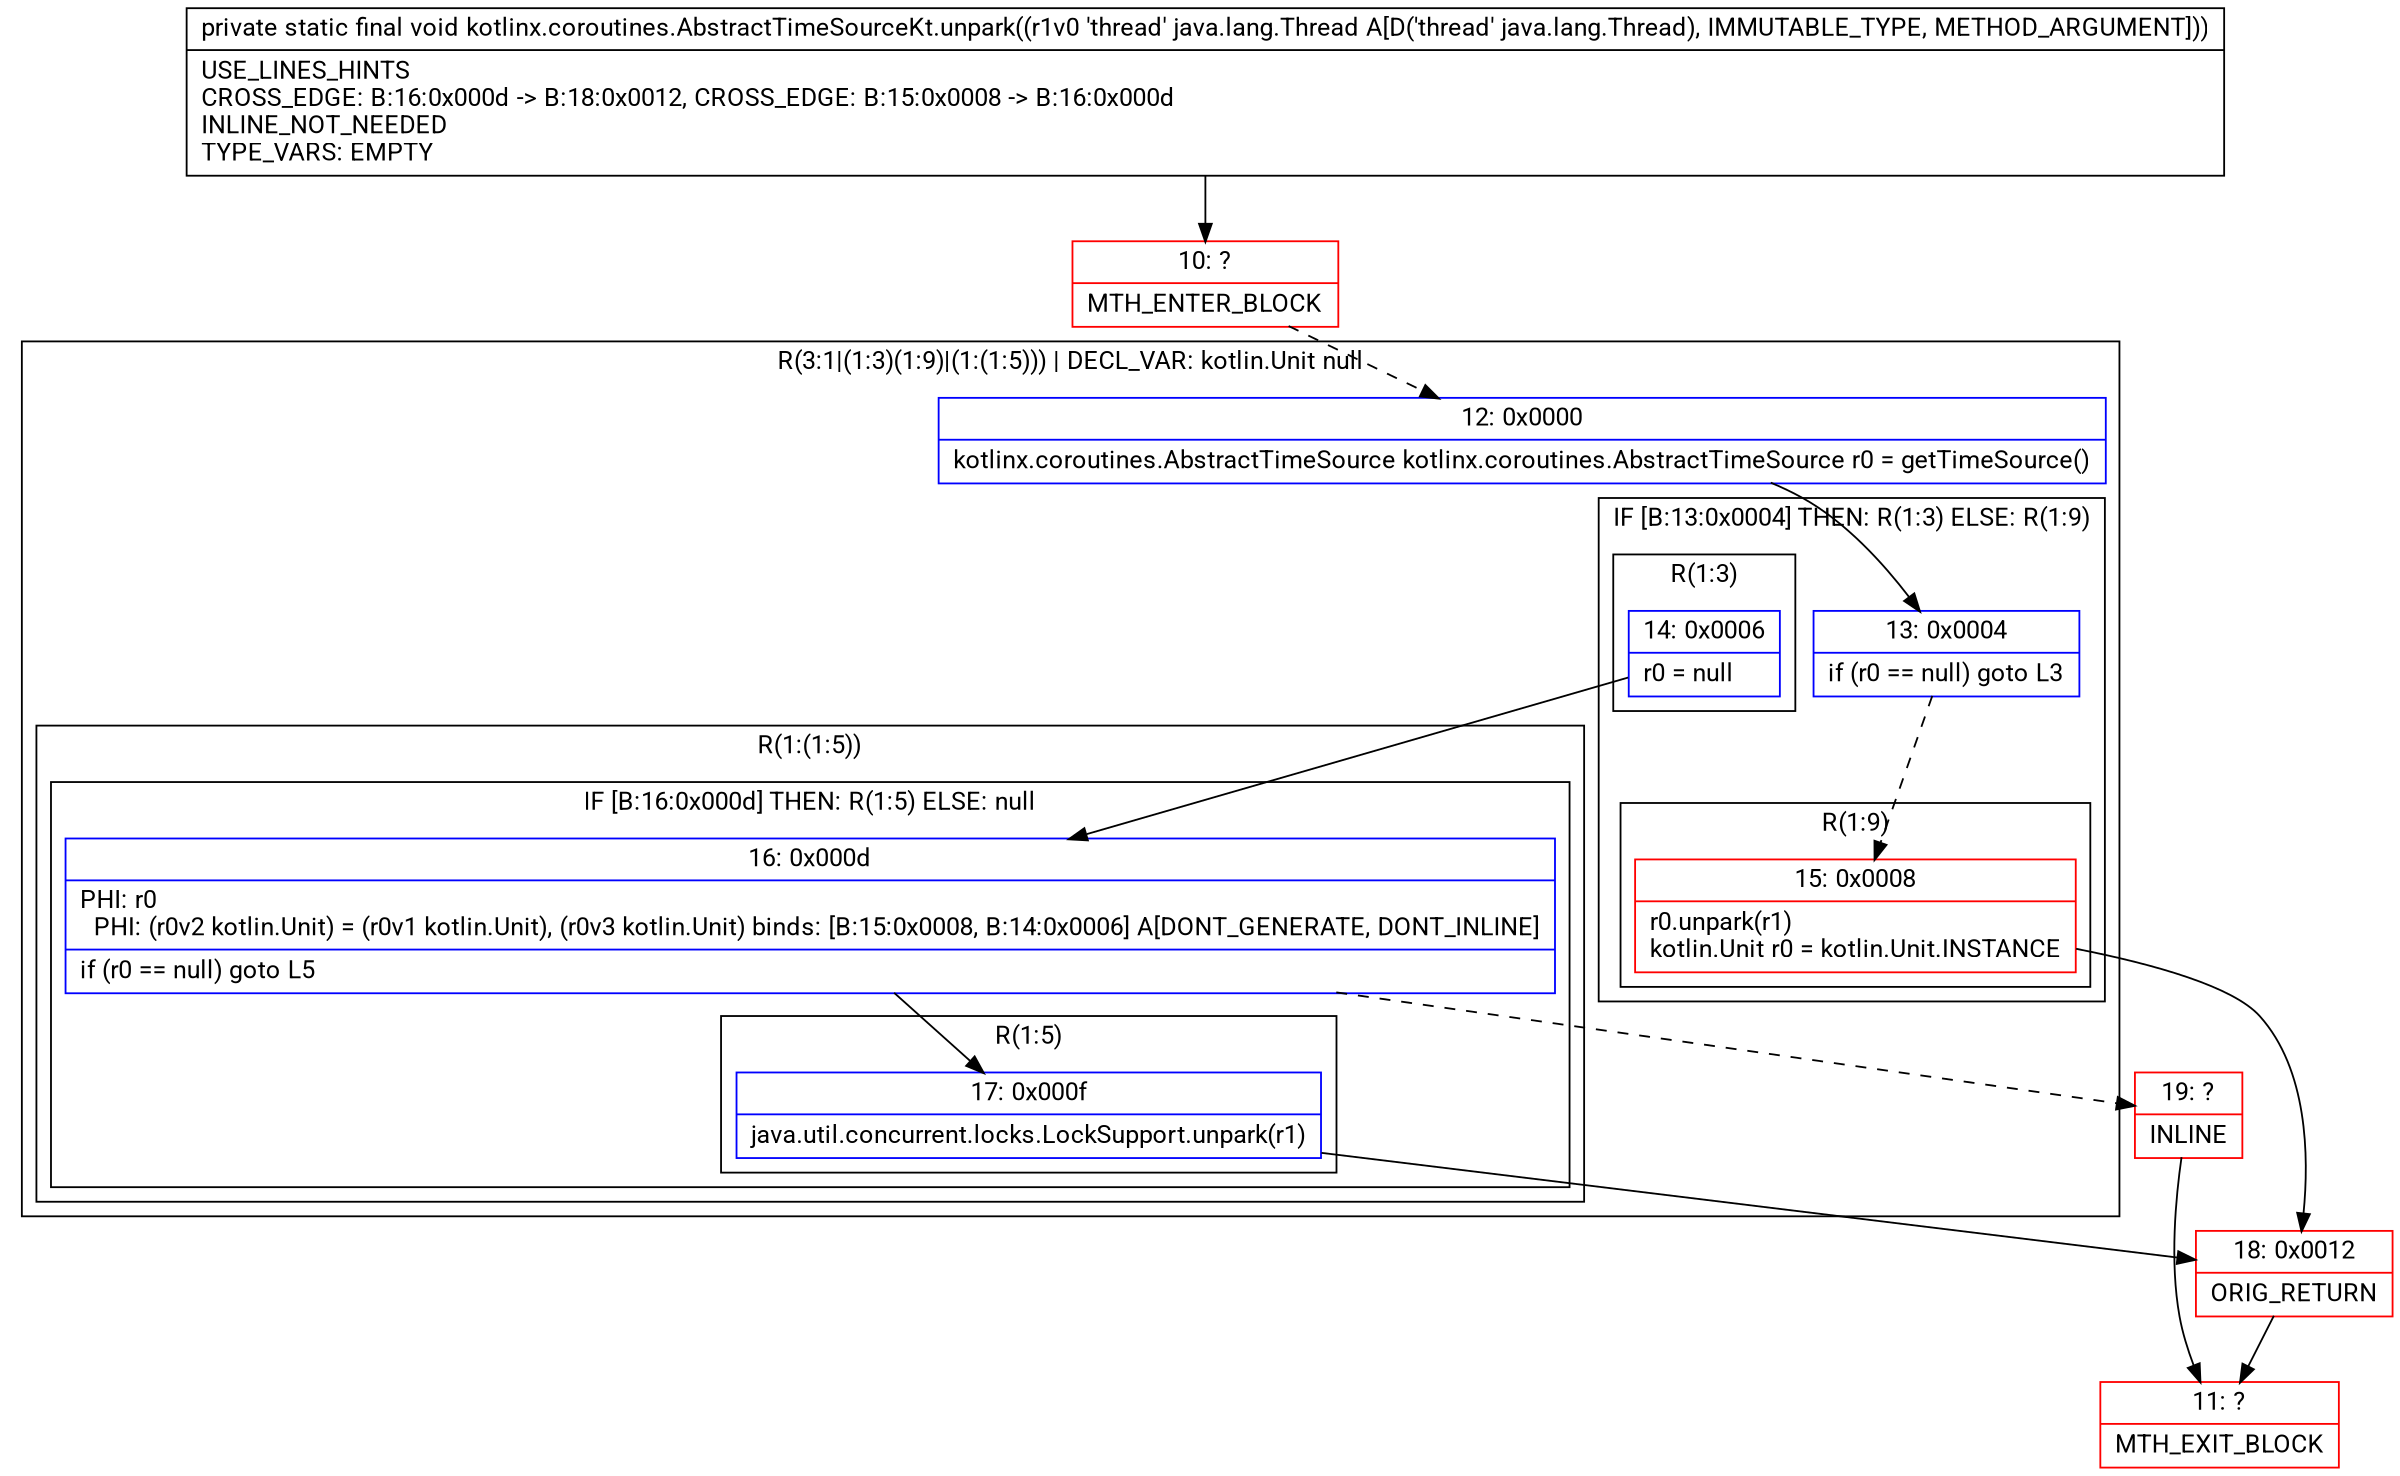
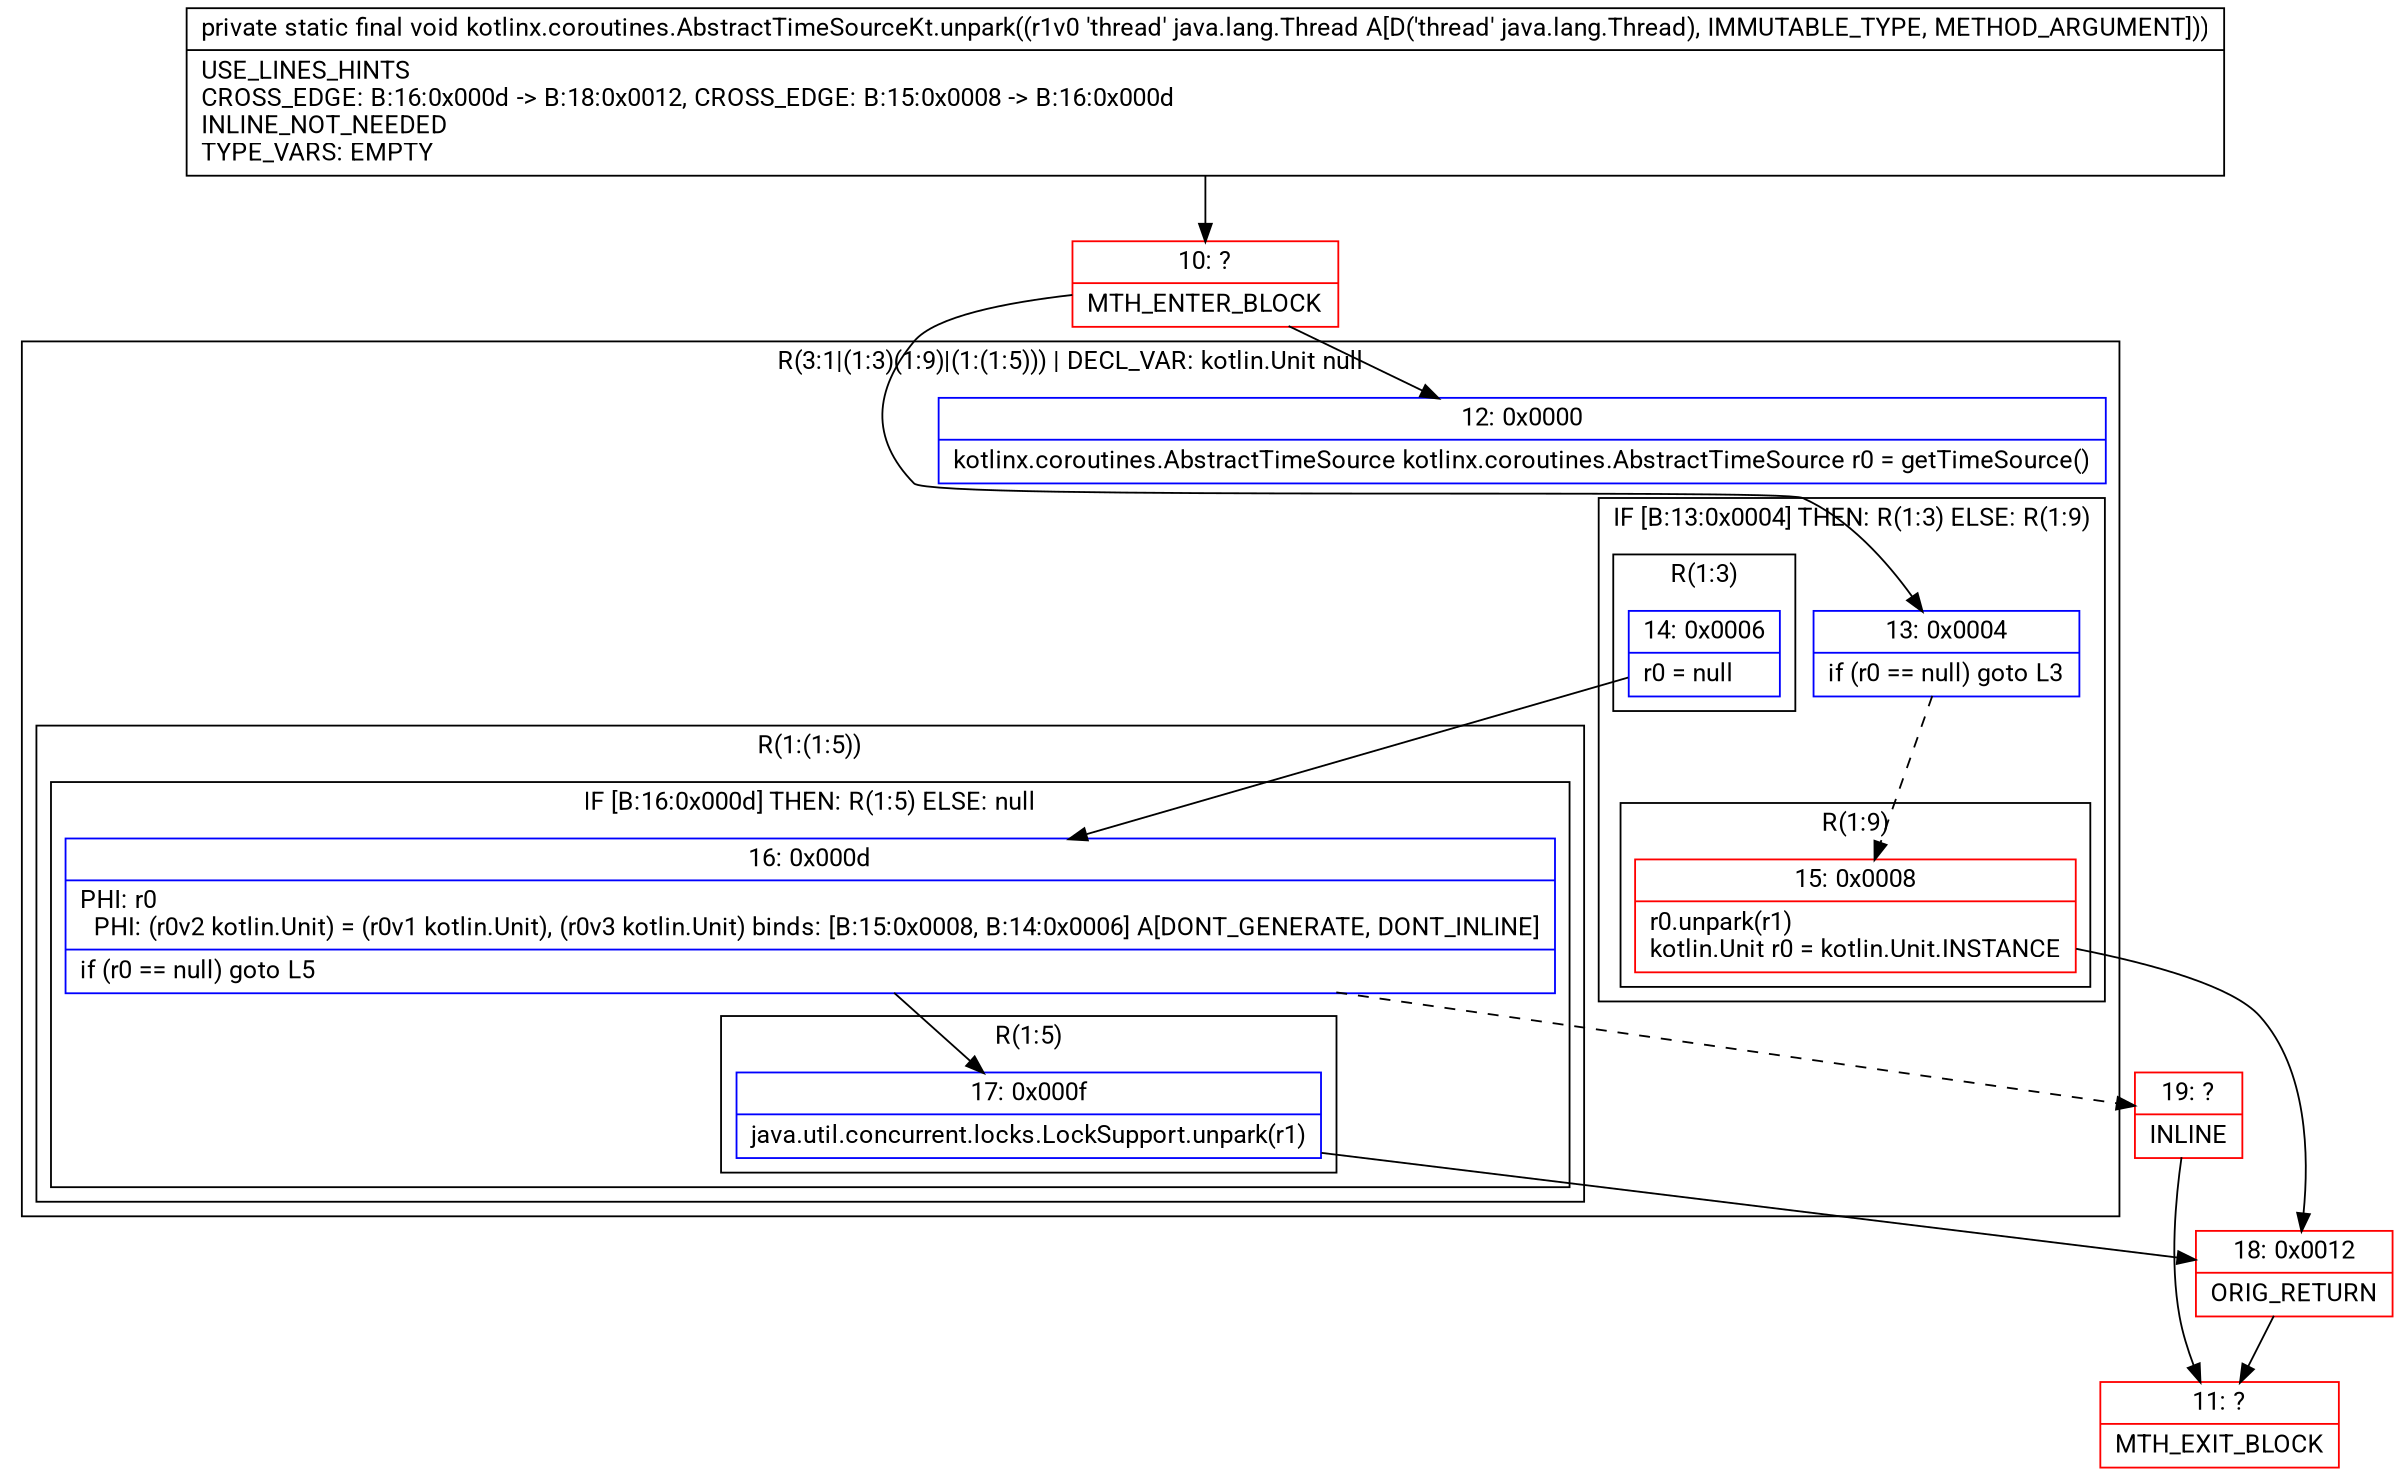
(1355, 358) -> (1355, 358)
(1848, 530) -> (1270, 493)
